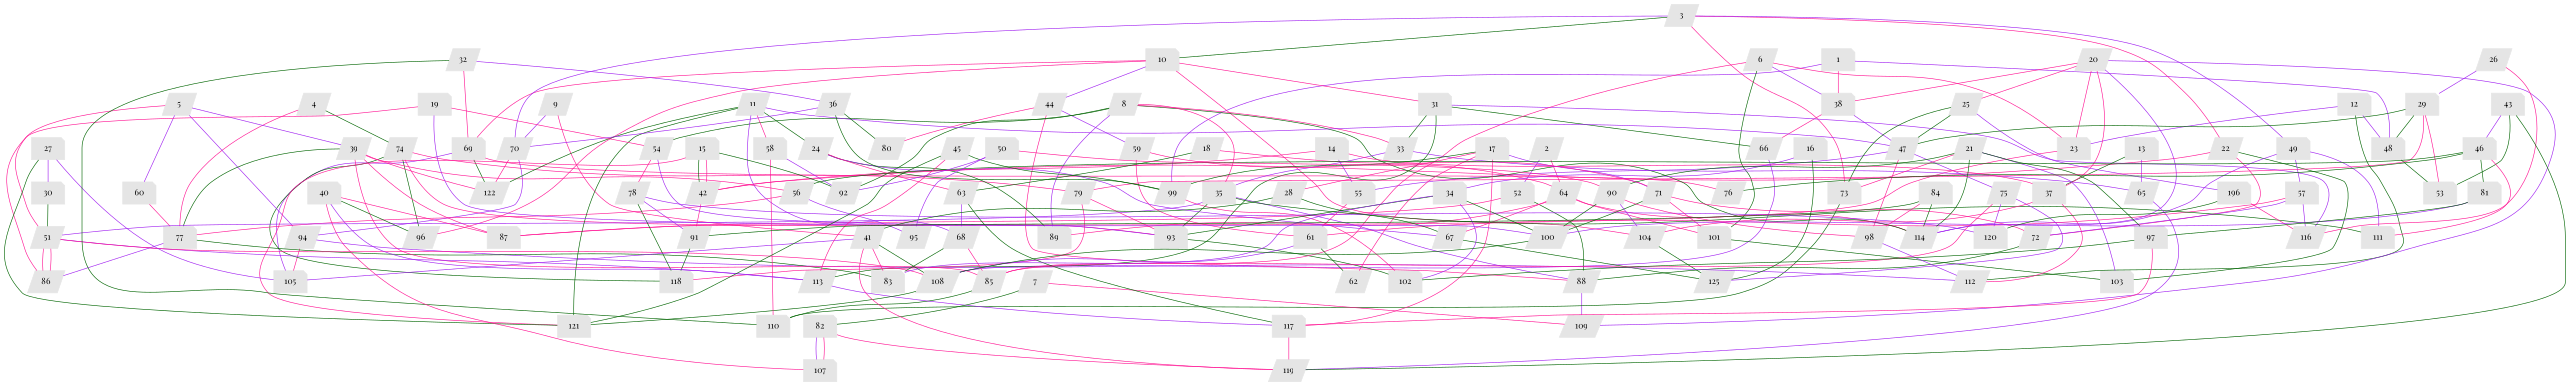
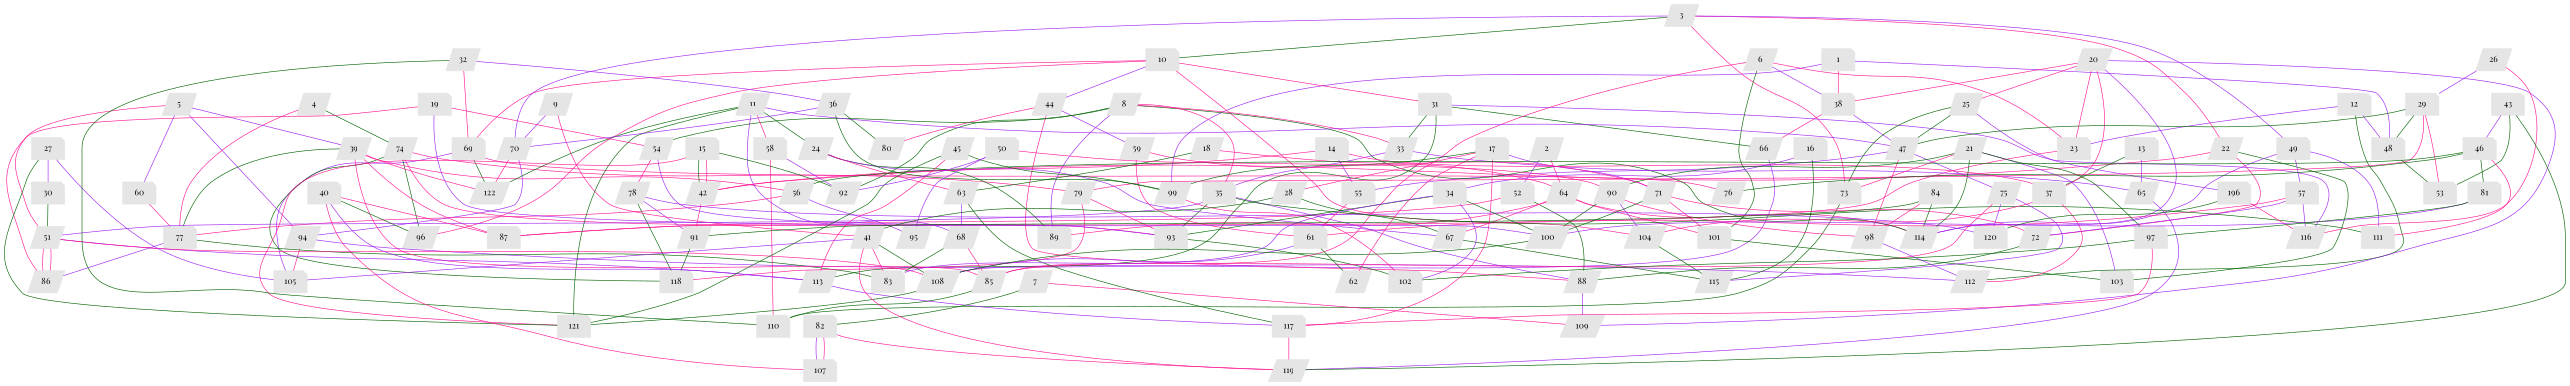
(1714, 282) -> (1714, 282)
